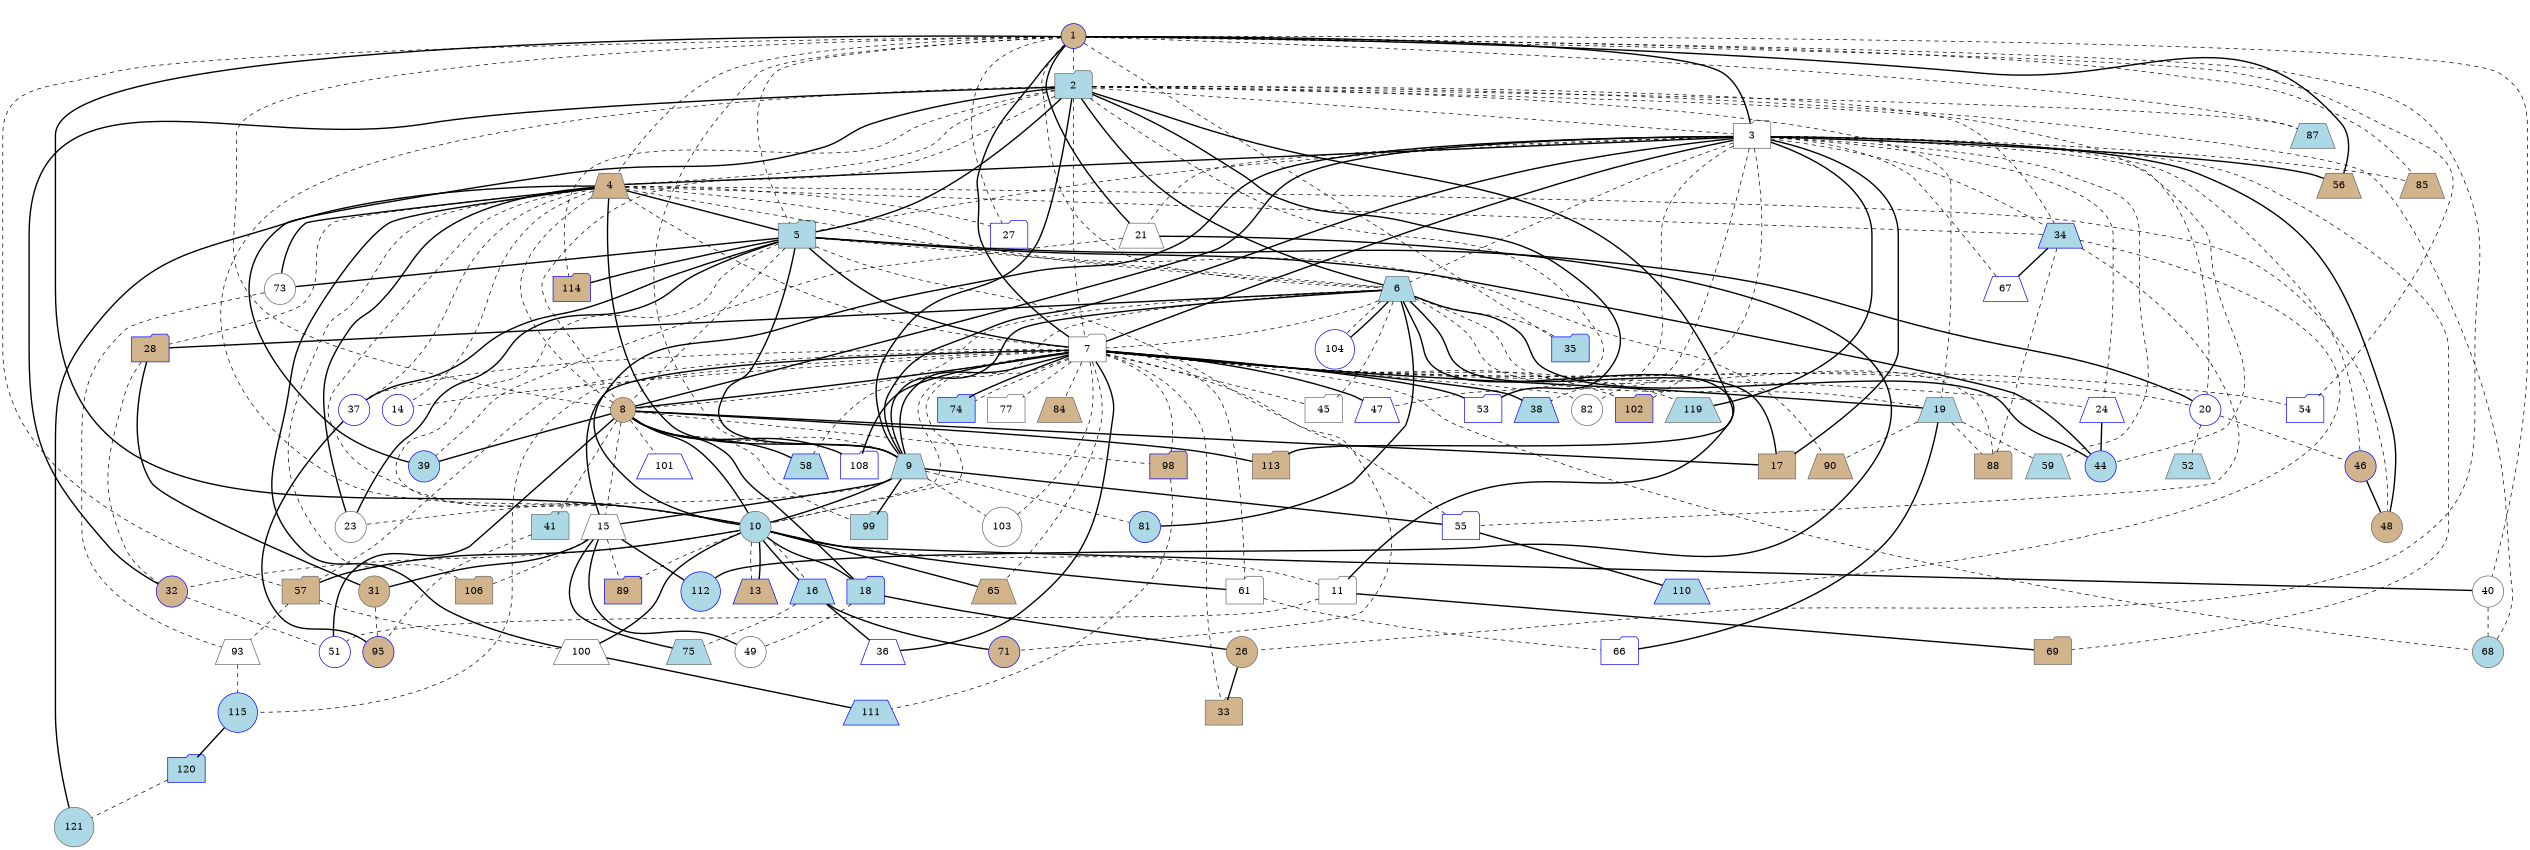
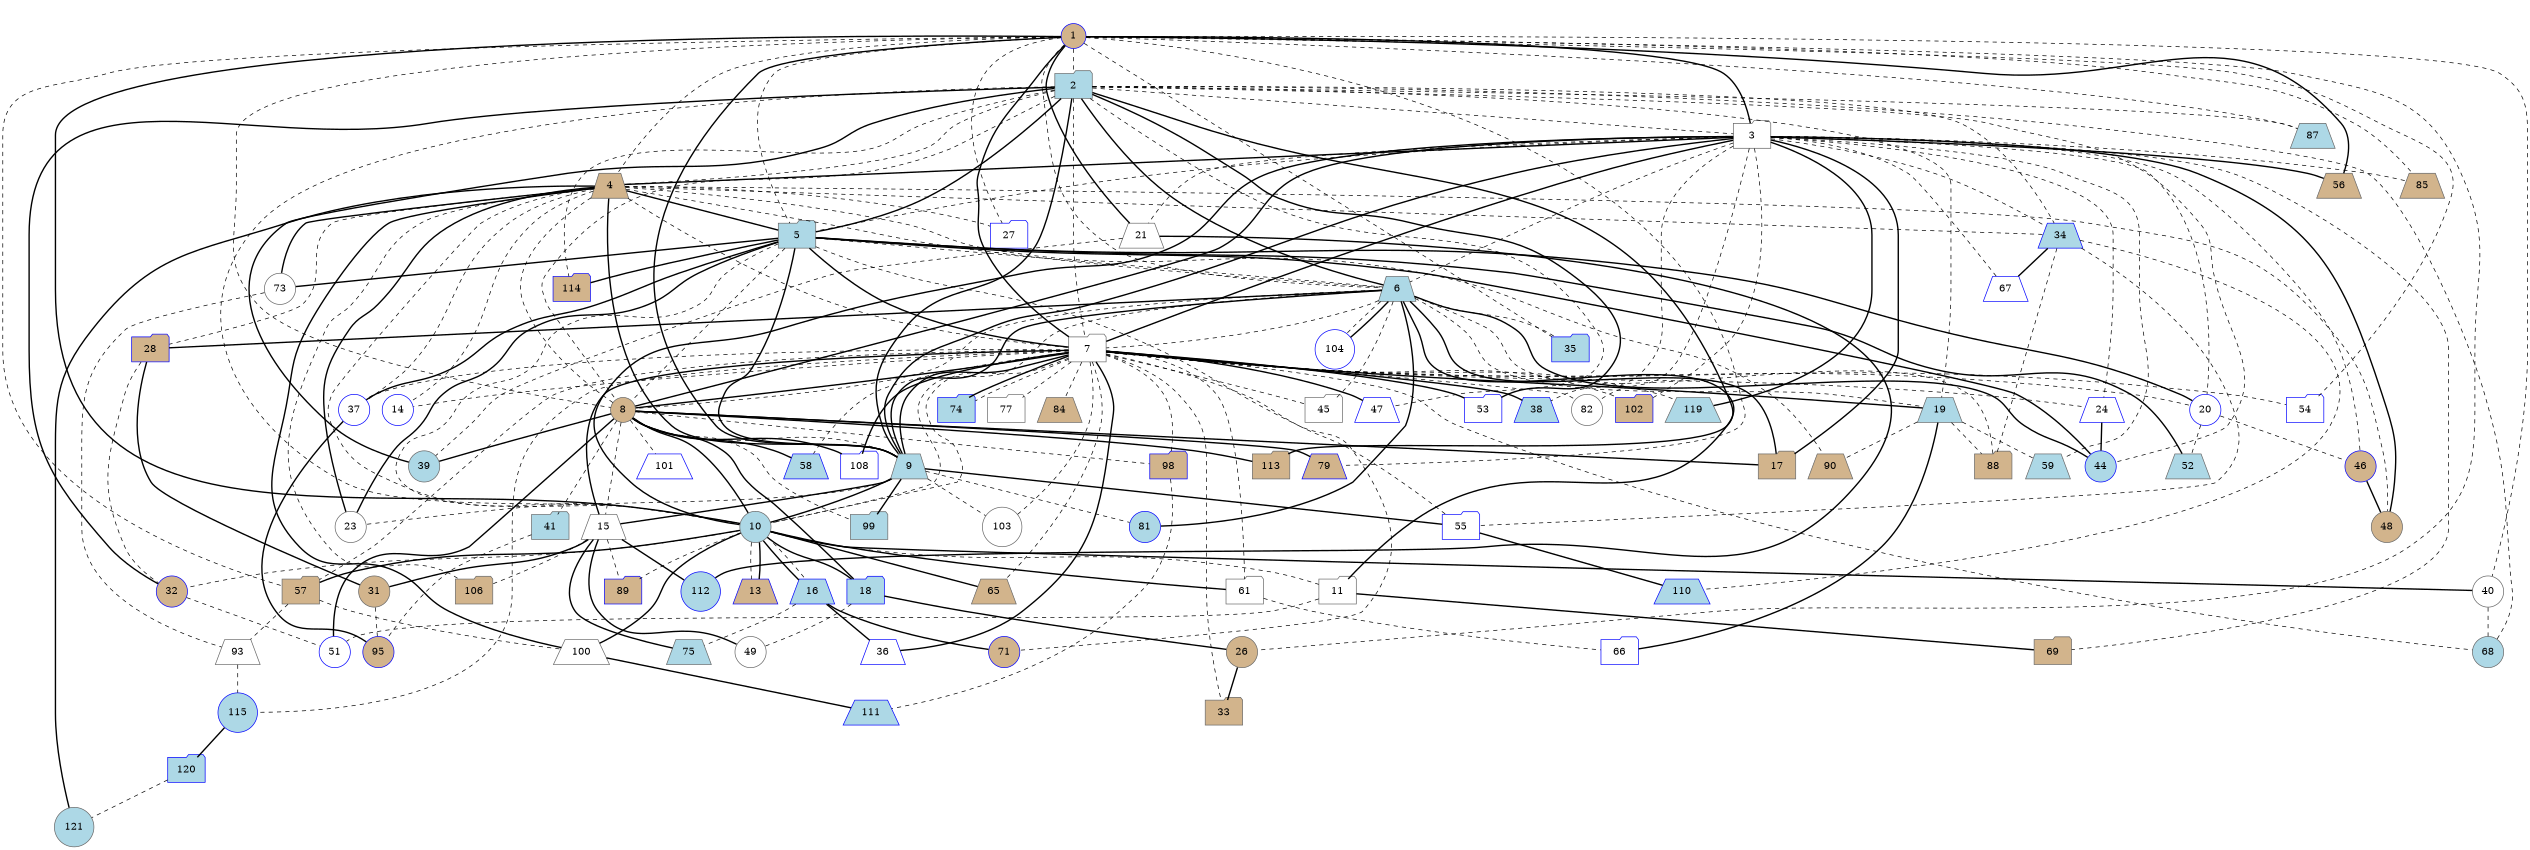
(667, 206) -> (667, 206)
none -> (1521, 274)
(424, 466) -> (424, 466)
none -> (1324, 466)
